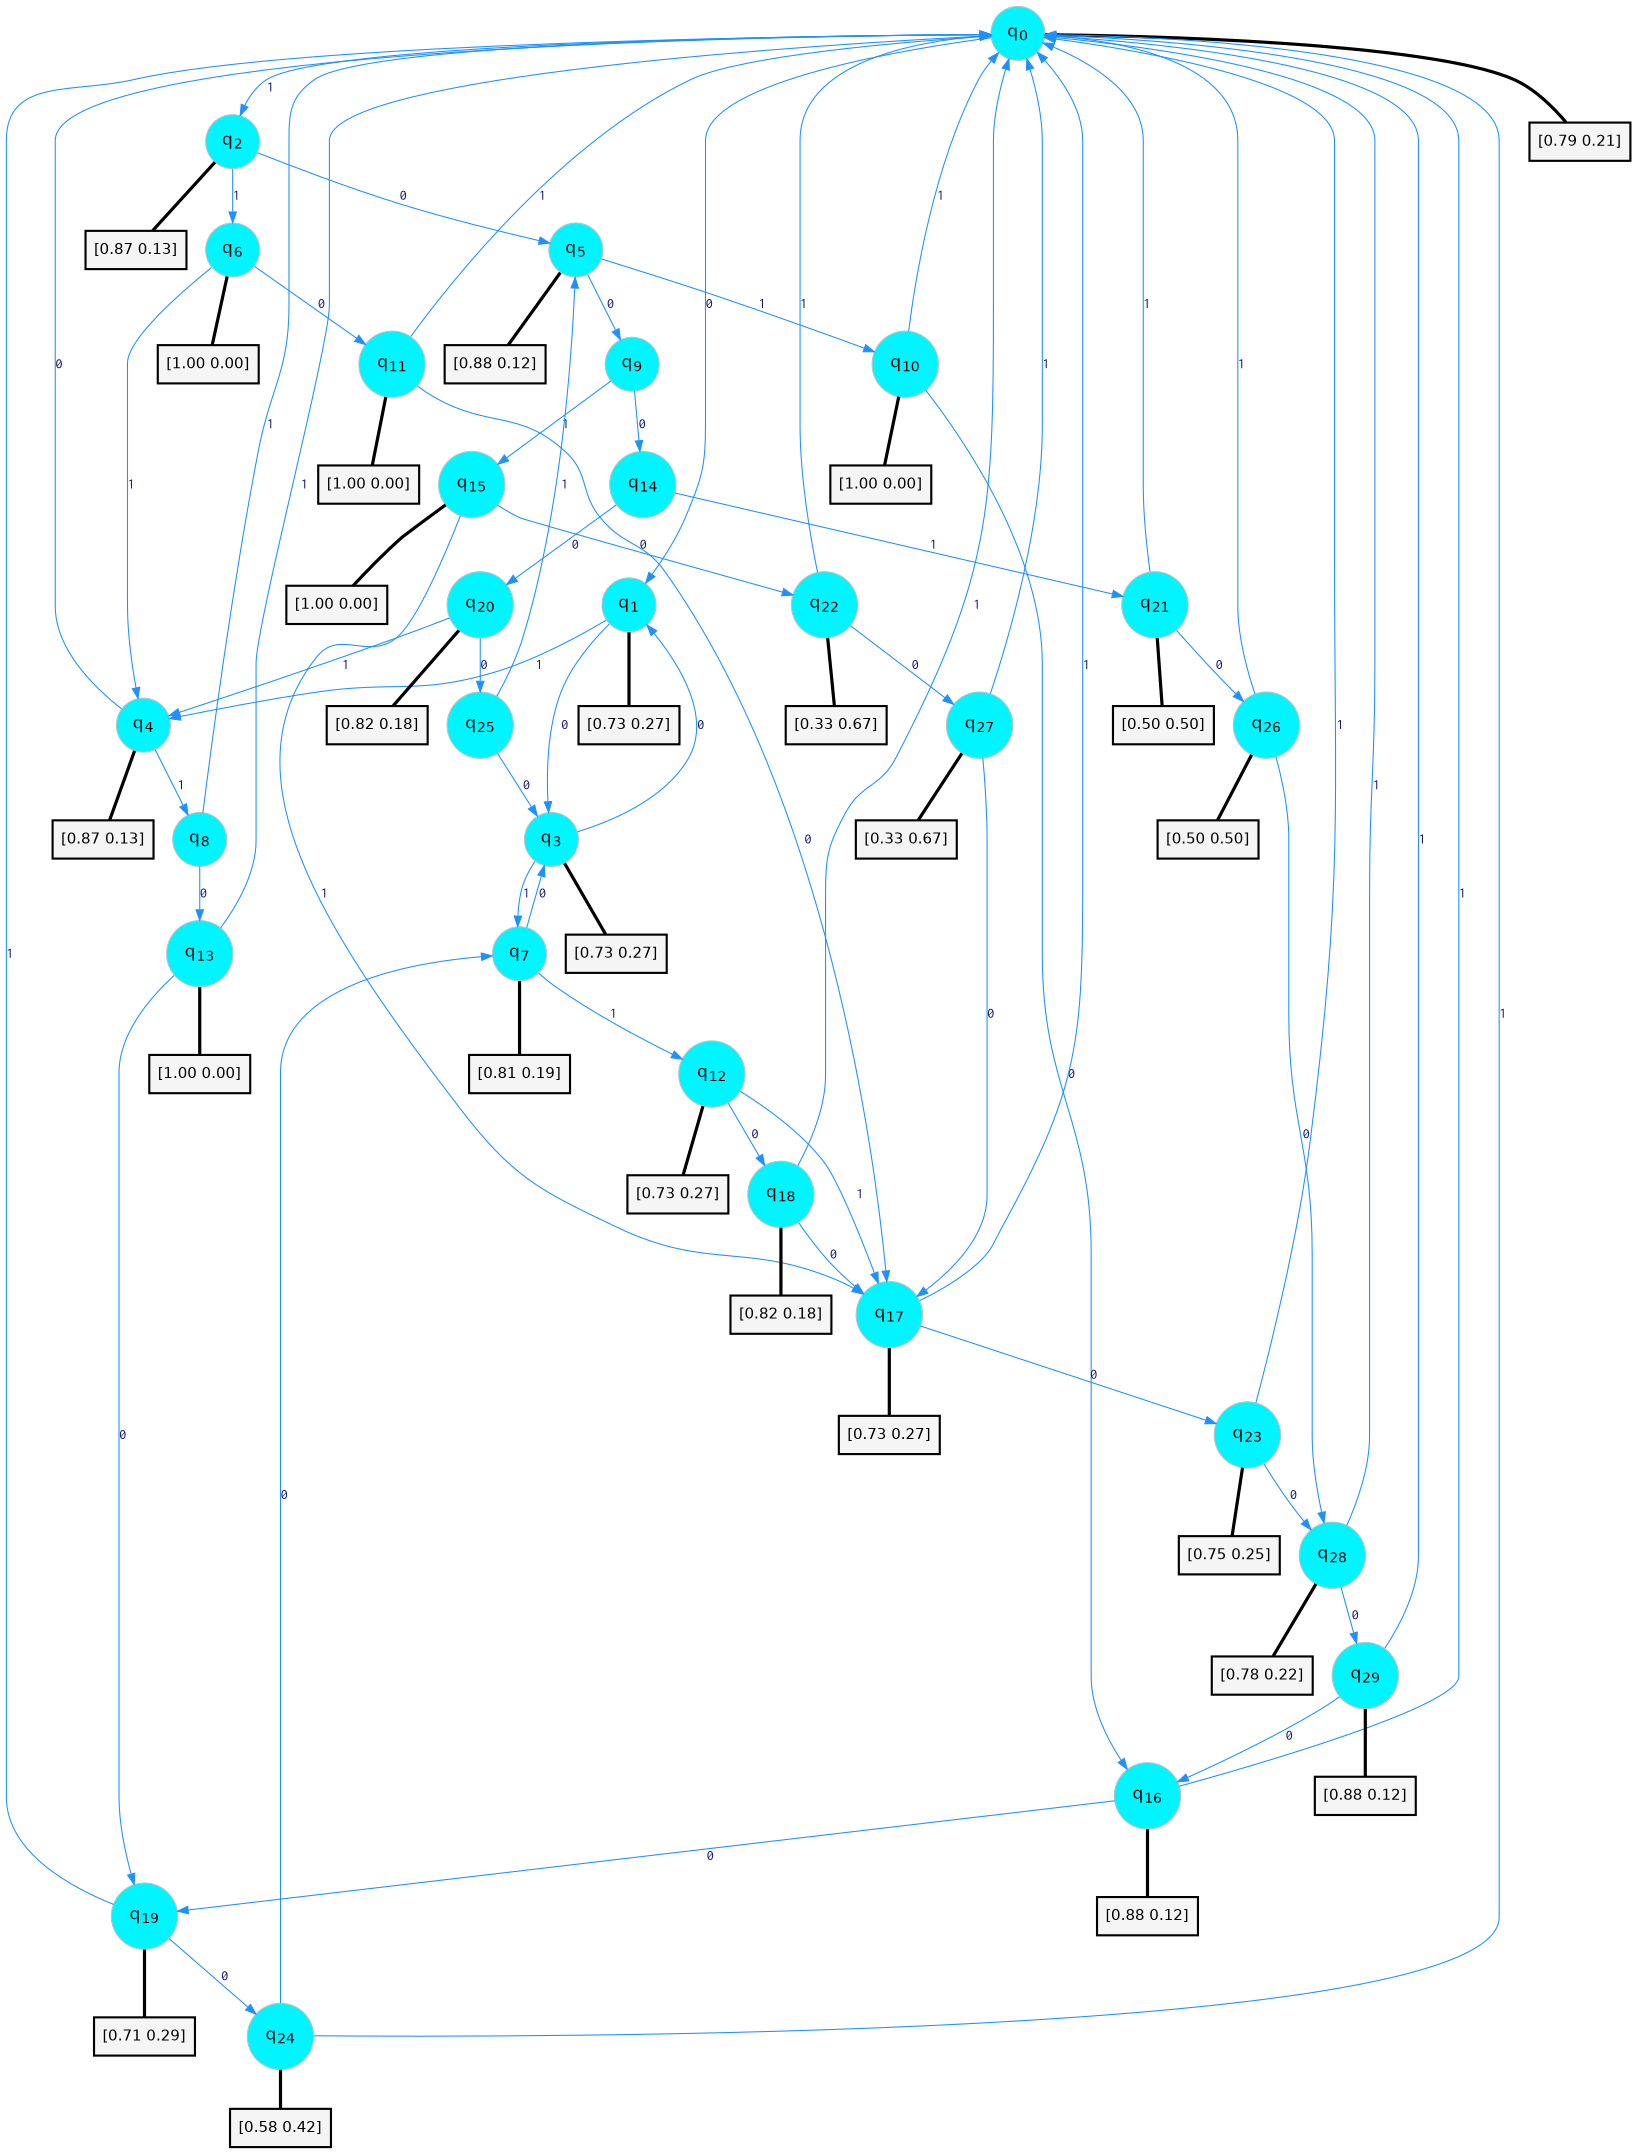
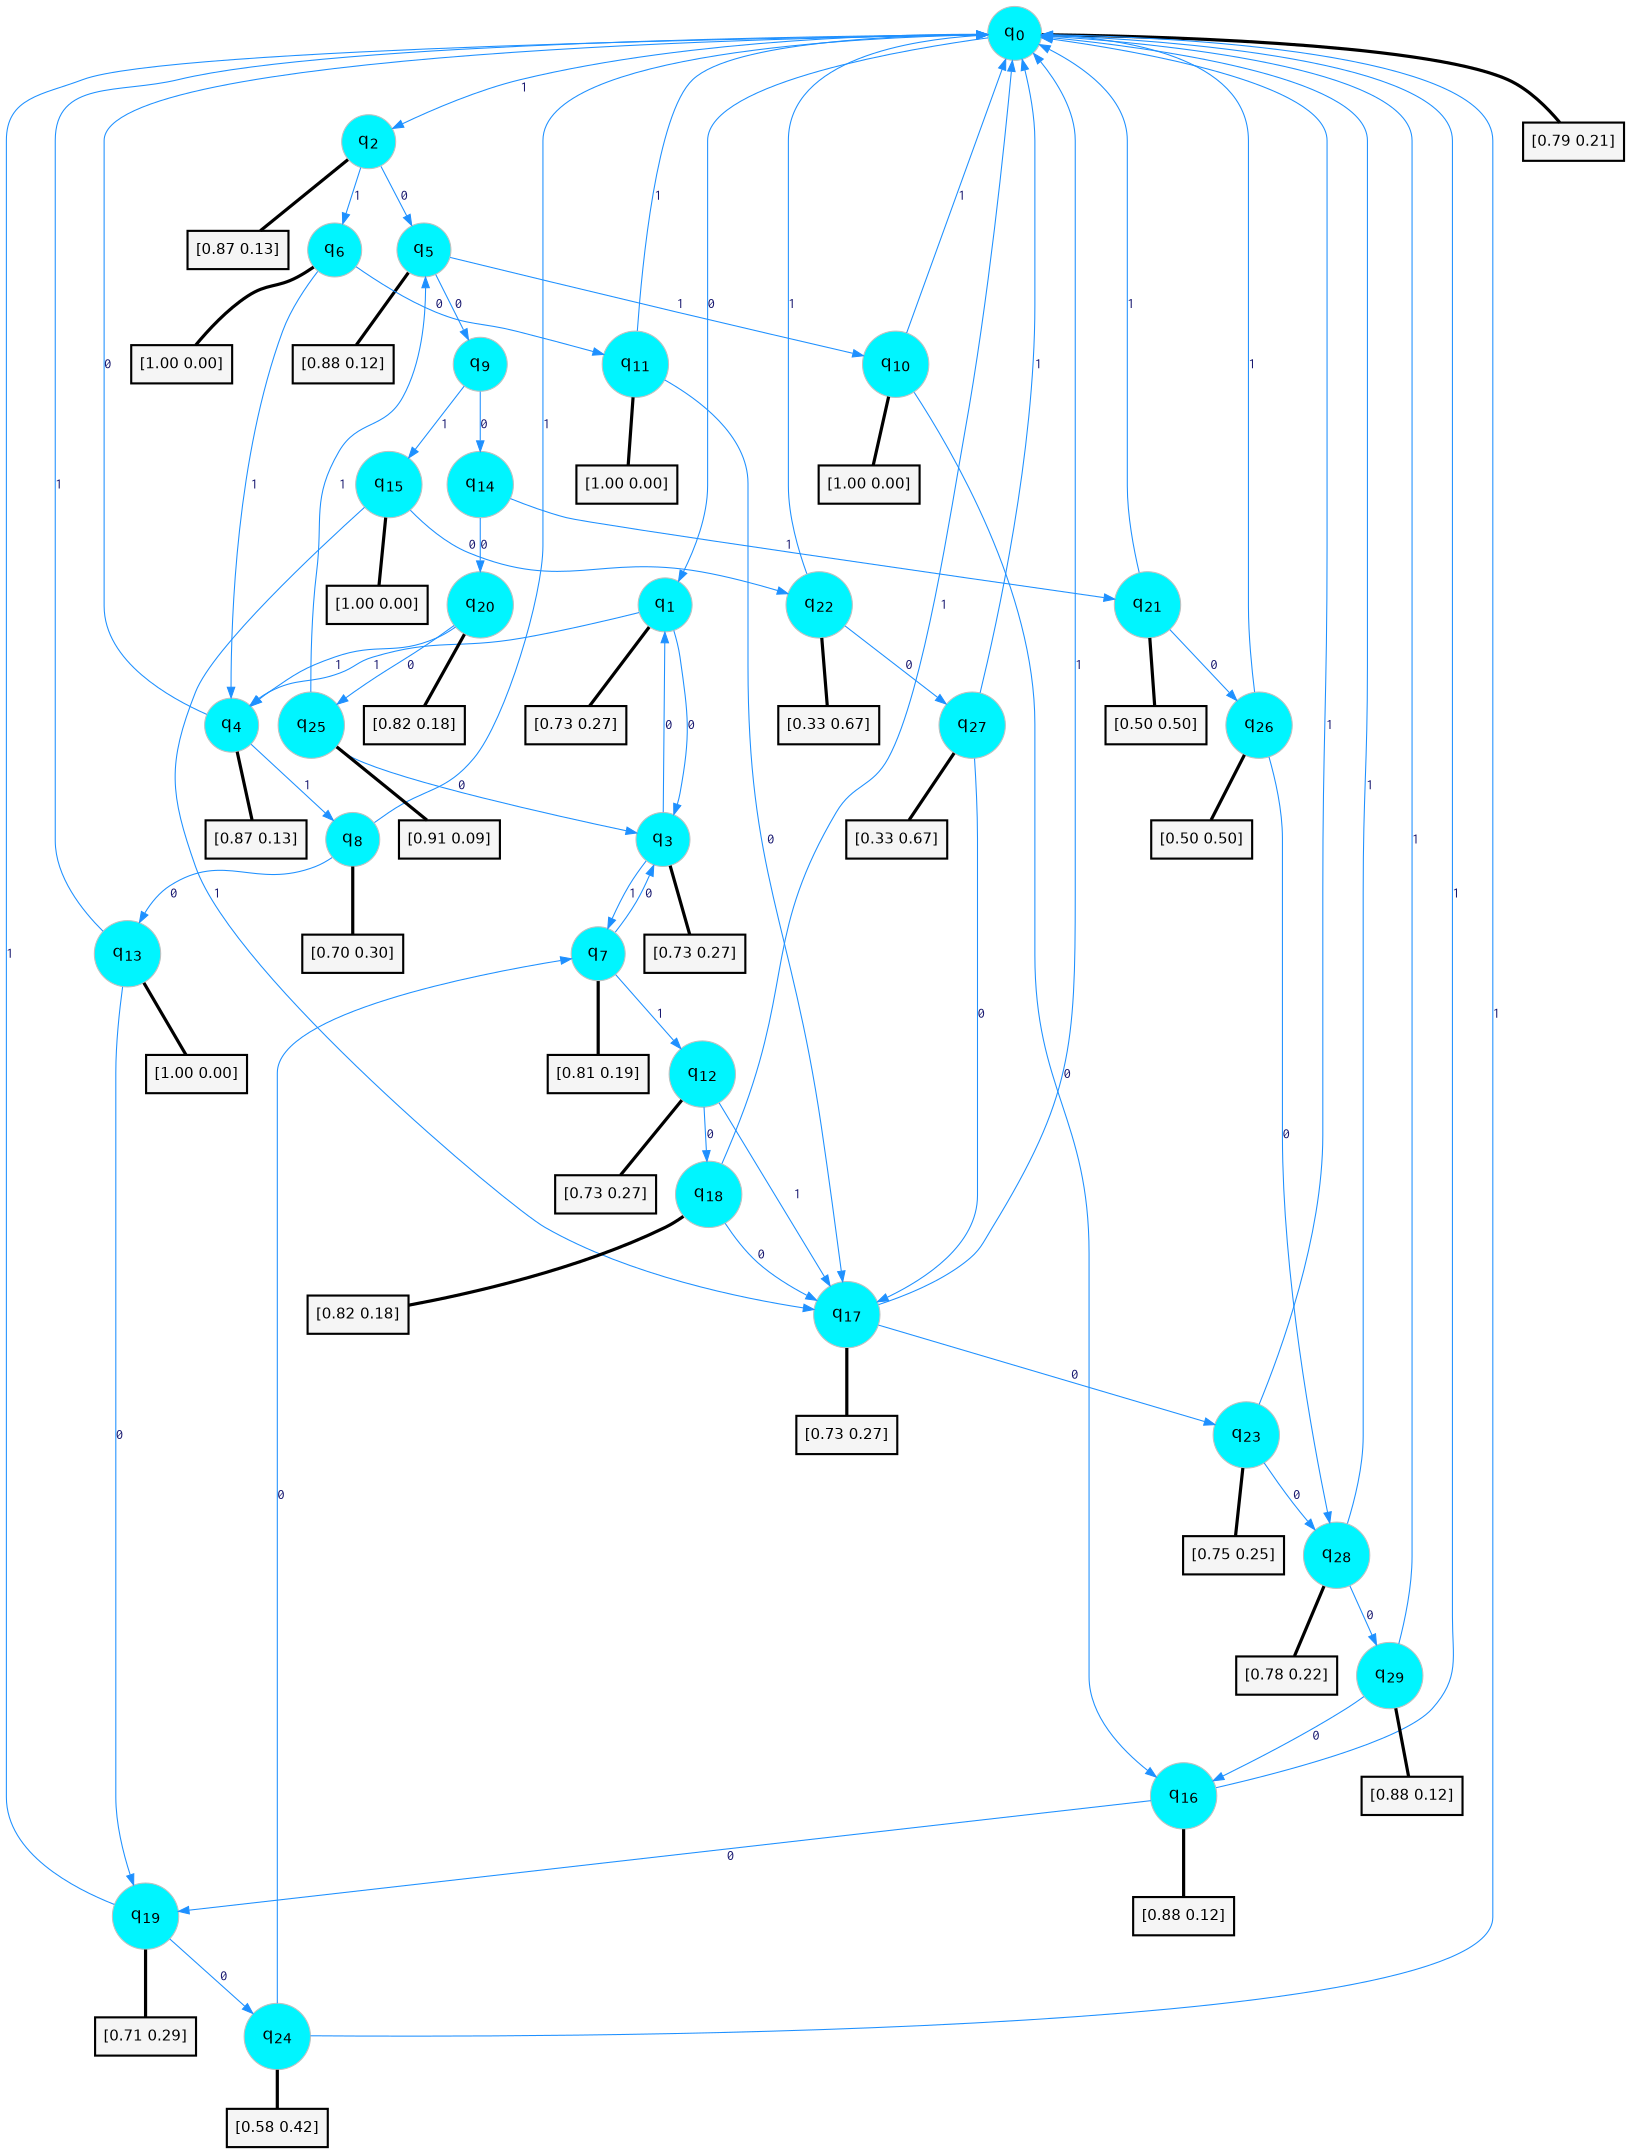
none -> (449, 839)
none -> (353, 954)
